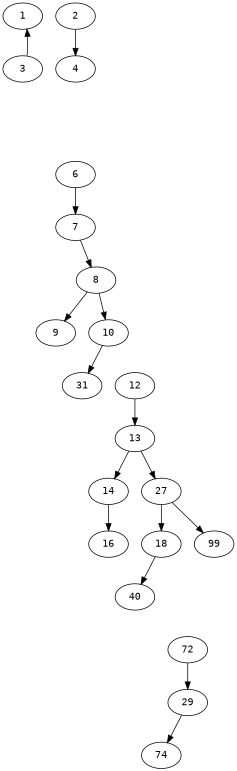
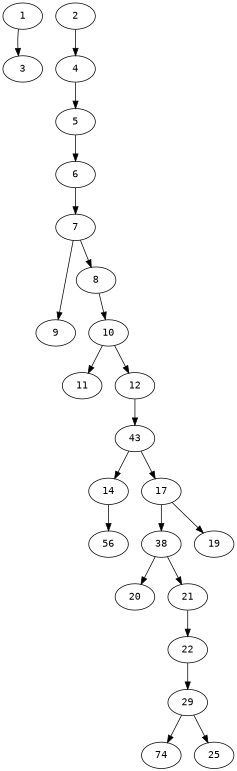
(28, 46) -> (18, 39)
none -> (76, 122)
(78, 304) -> (66, 276)
none -> (120, 356)
(82, 386) -> (82, 386)
(135, 439) -> (135, 439)
(161, 491) -> (161, 491)
(109, 544) -> (109, 544)
(161, 544) -> (161, 544)
(214, 544) -> (214, 544)
(135, 597) -> (135, 597)
none -> (188, 597)
(188, 650) -> (188, 650)
none -> (214, 755)
